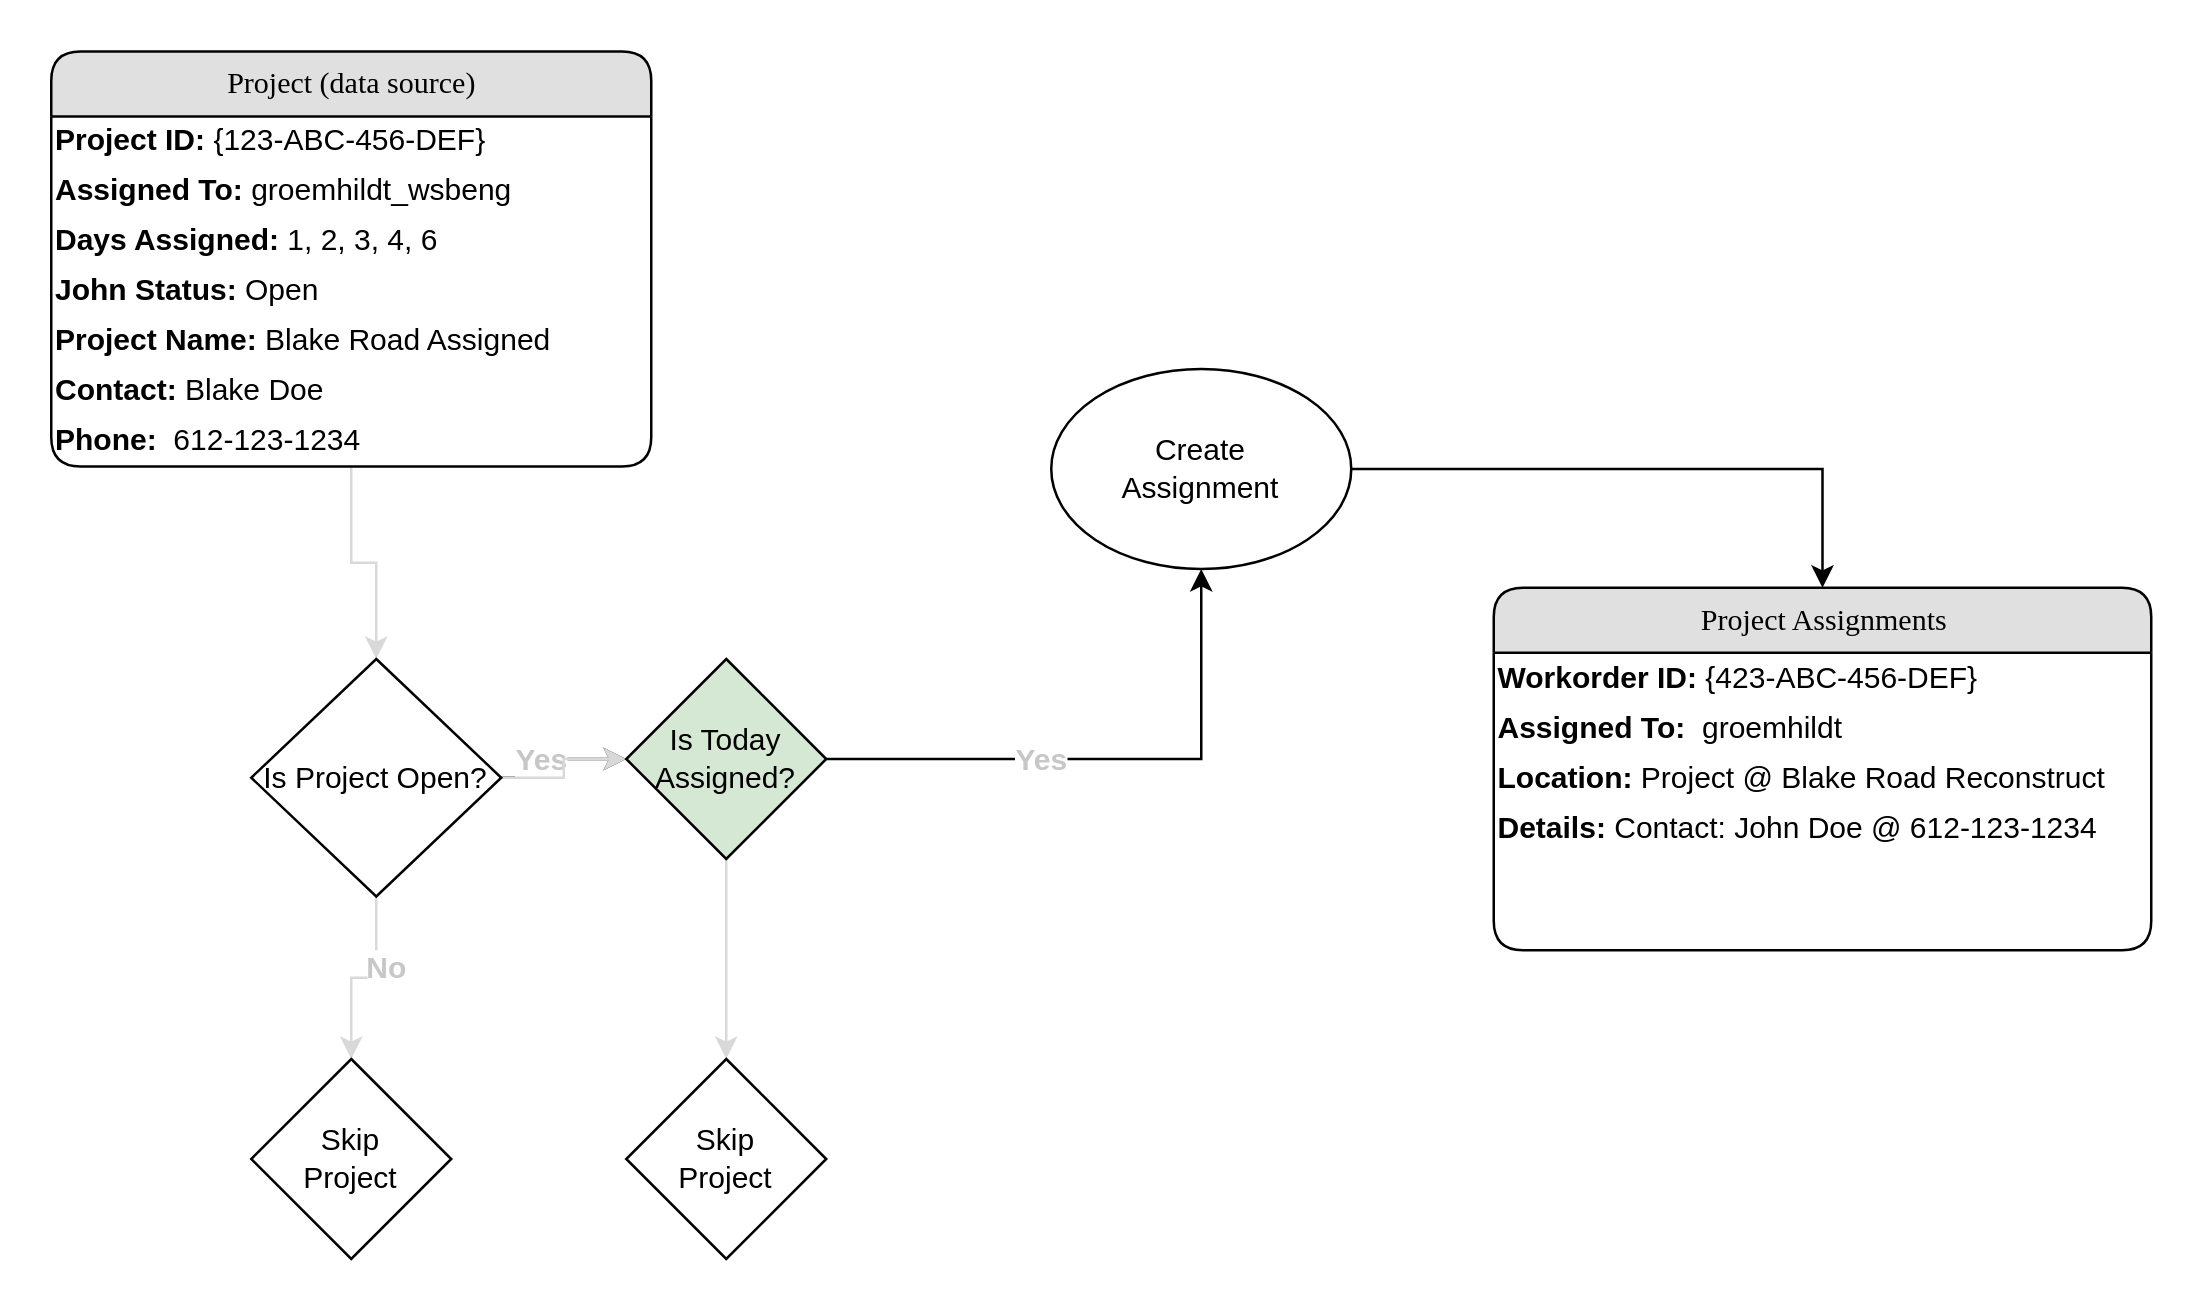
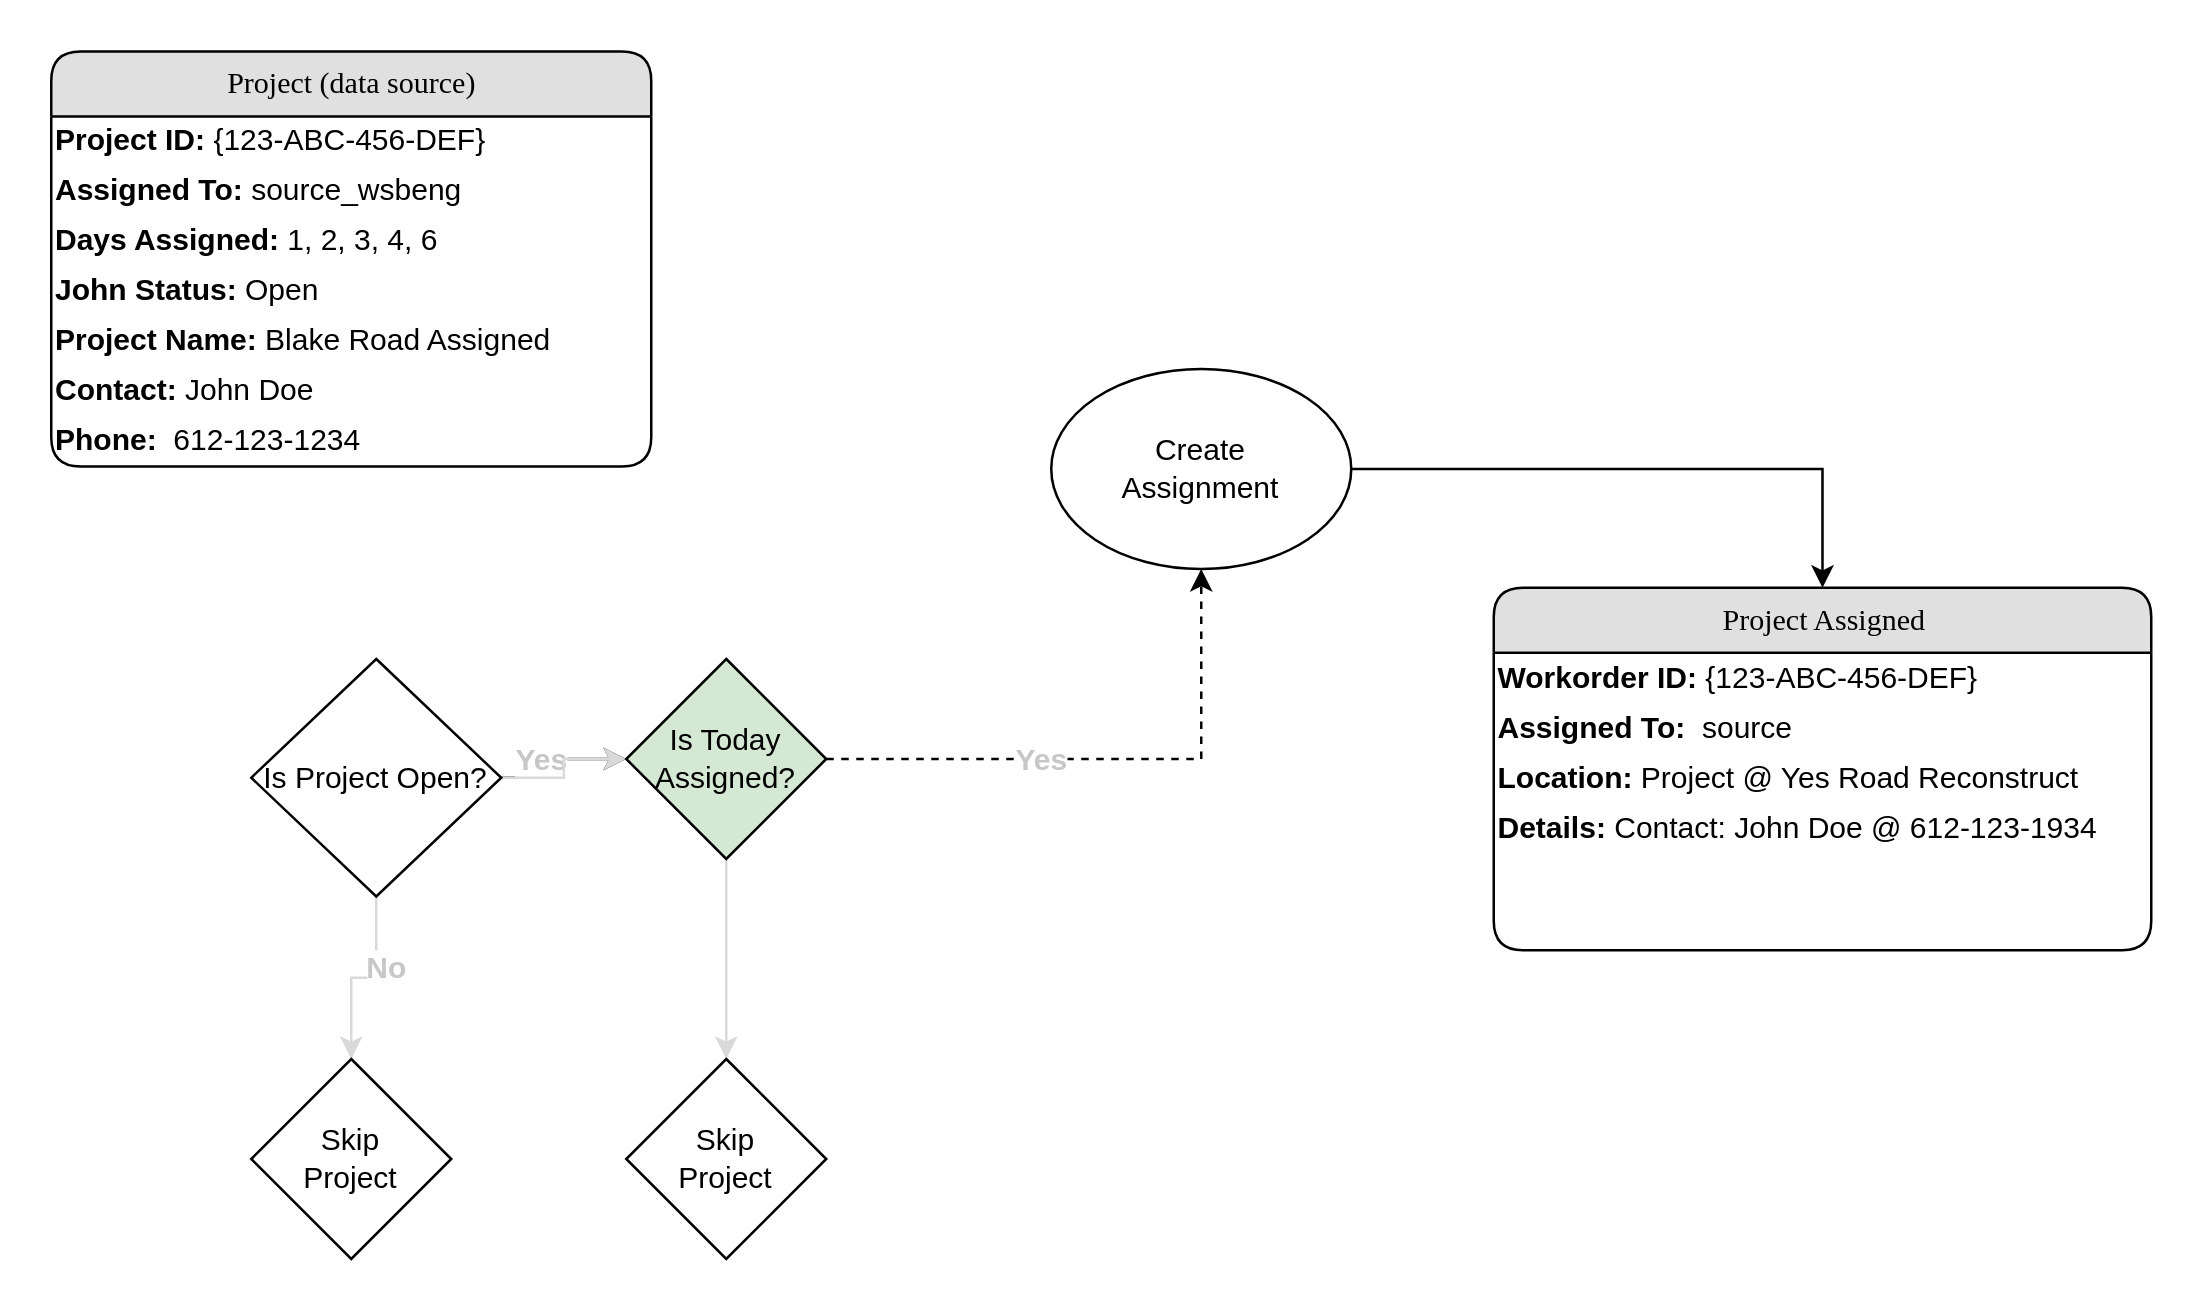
(285, 191) -> (259, 191)
(192, 391) -> (187, 391)
(355, 563) -> none
(1825, 621) -> (1825, 621)
(1747, 679) -> (1747, 679)
(1677, 729) -> (1651, 729)
(1201, 742) -> (1201, 742)
(1820, 779) -> (1807, 779)
(1808, 829) -> (1808, 829)
